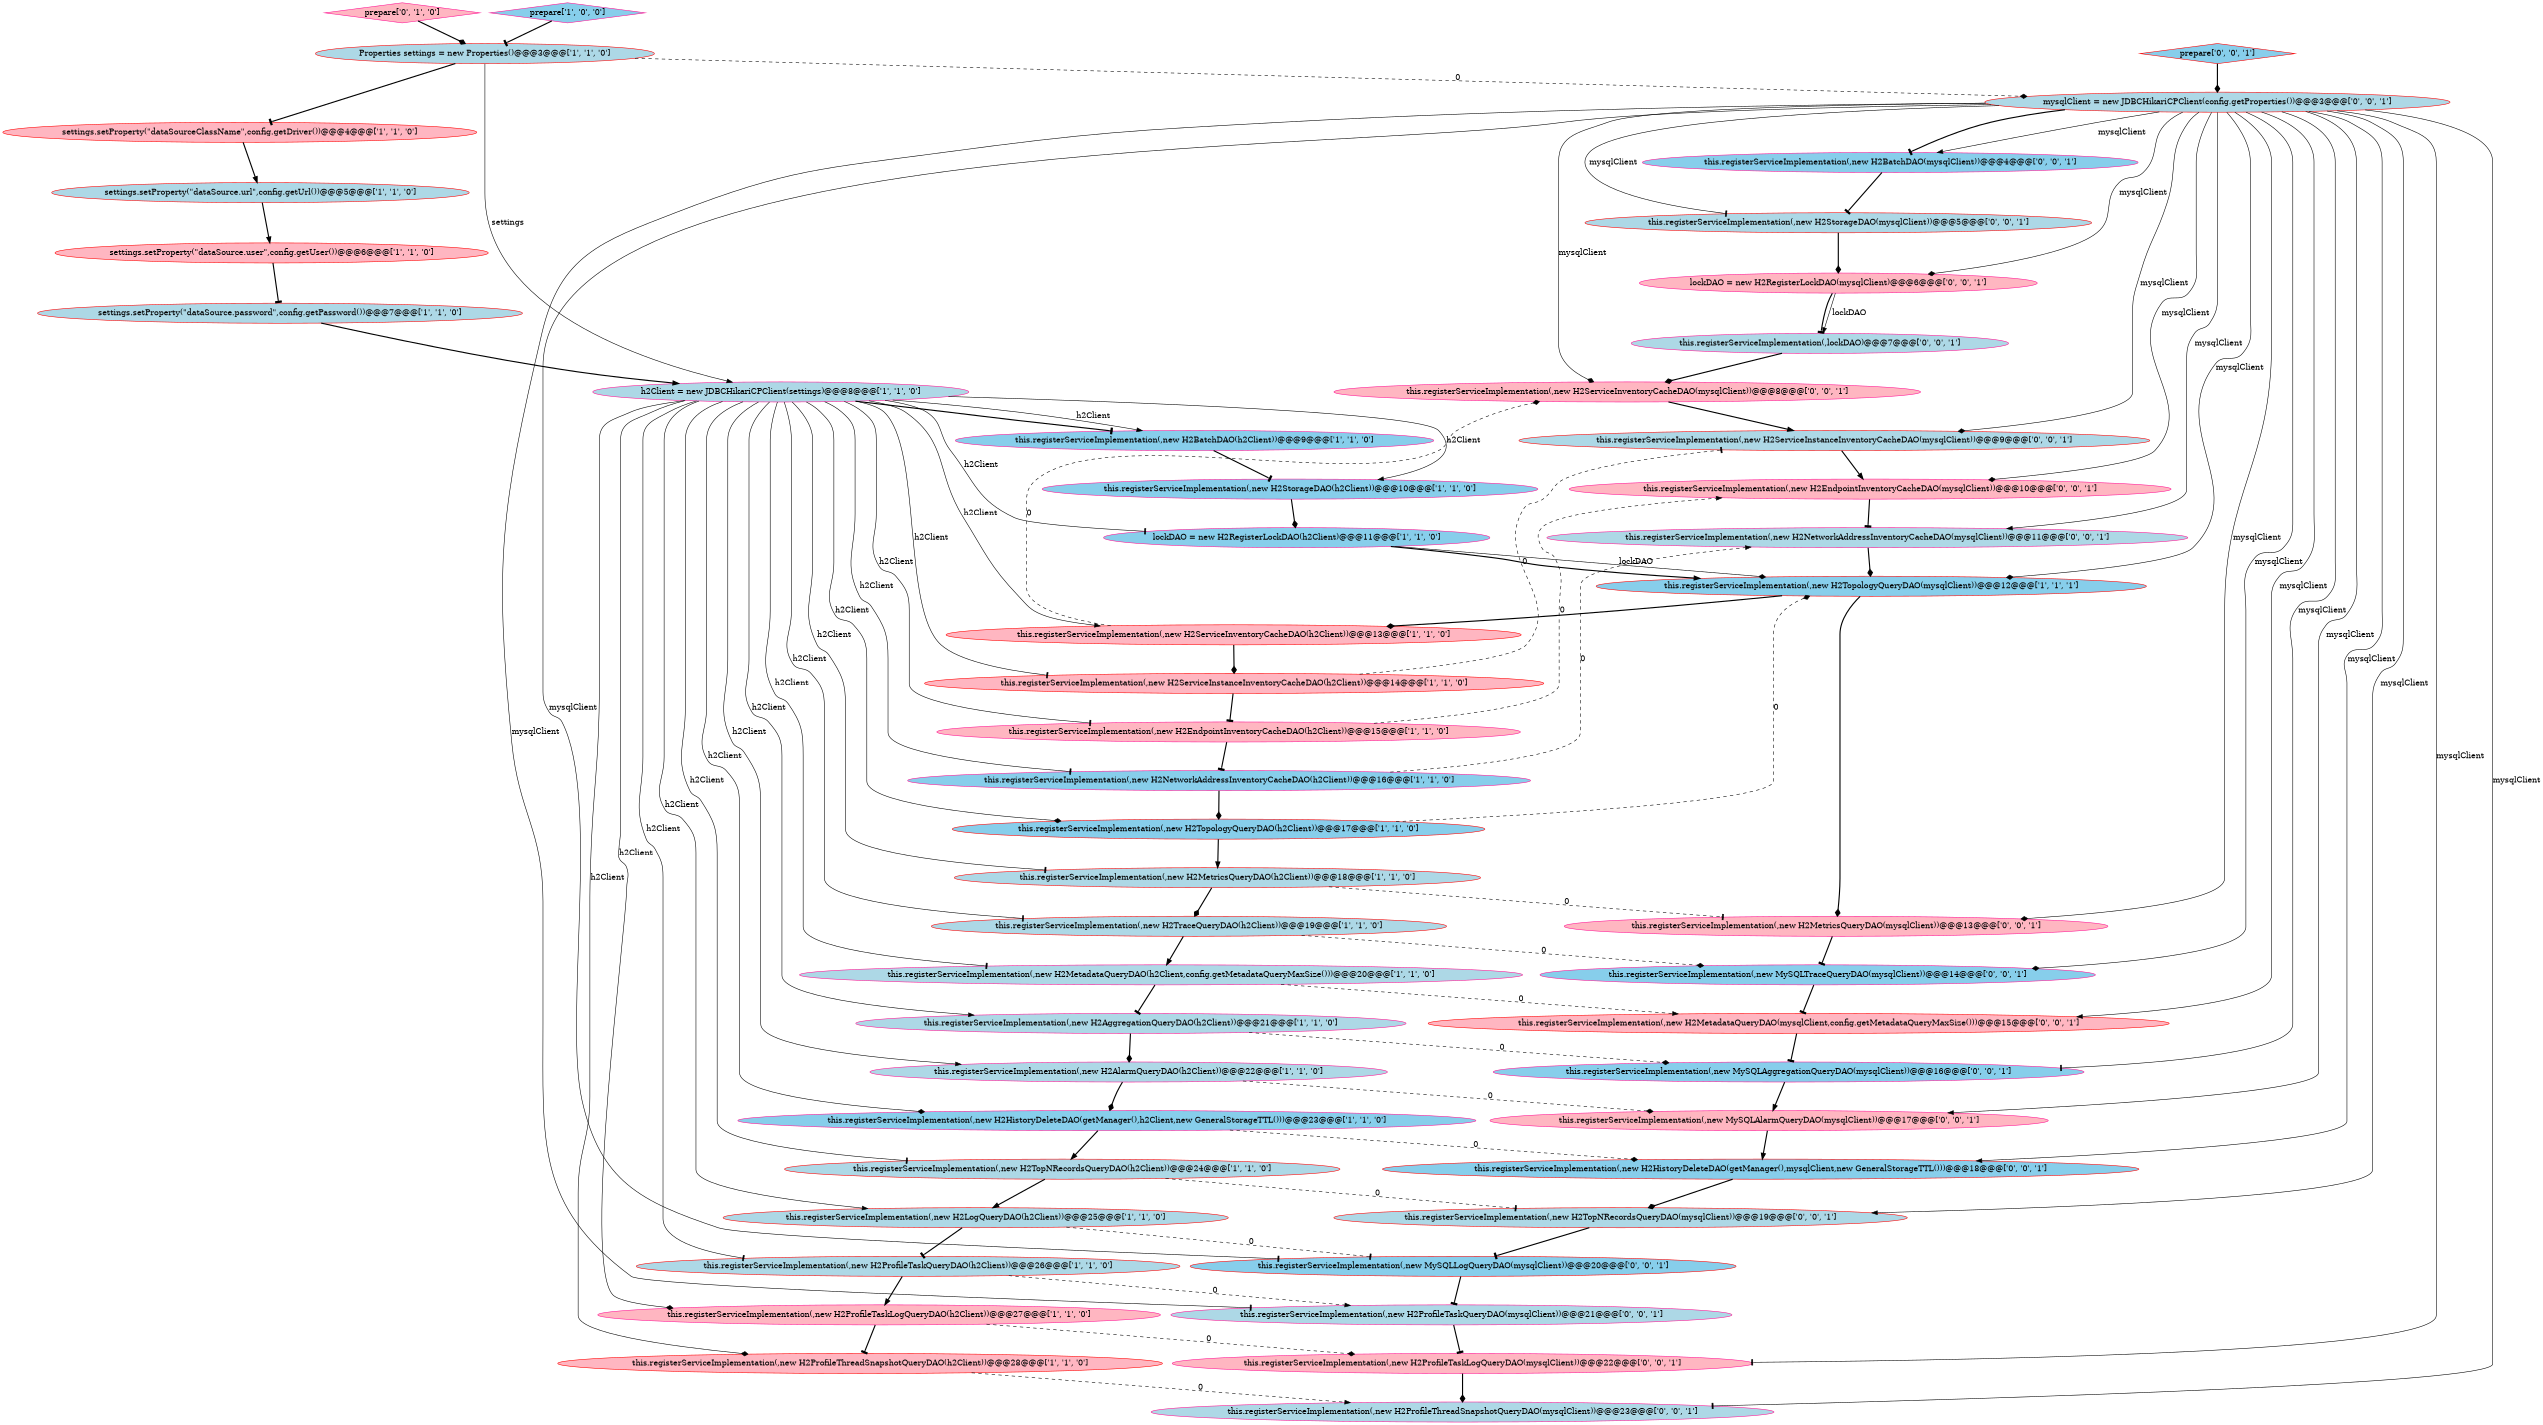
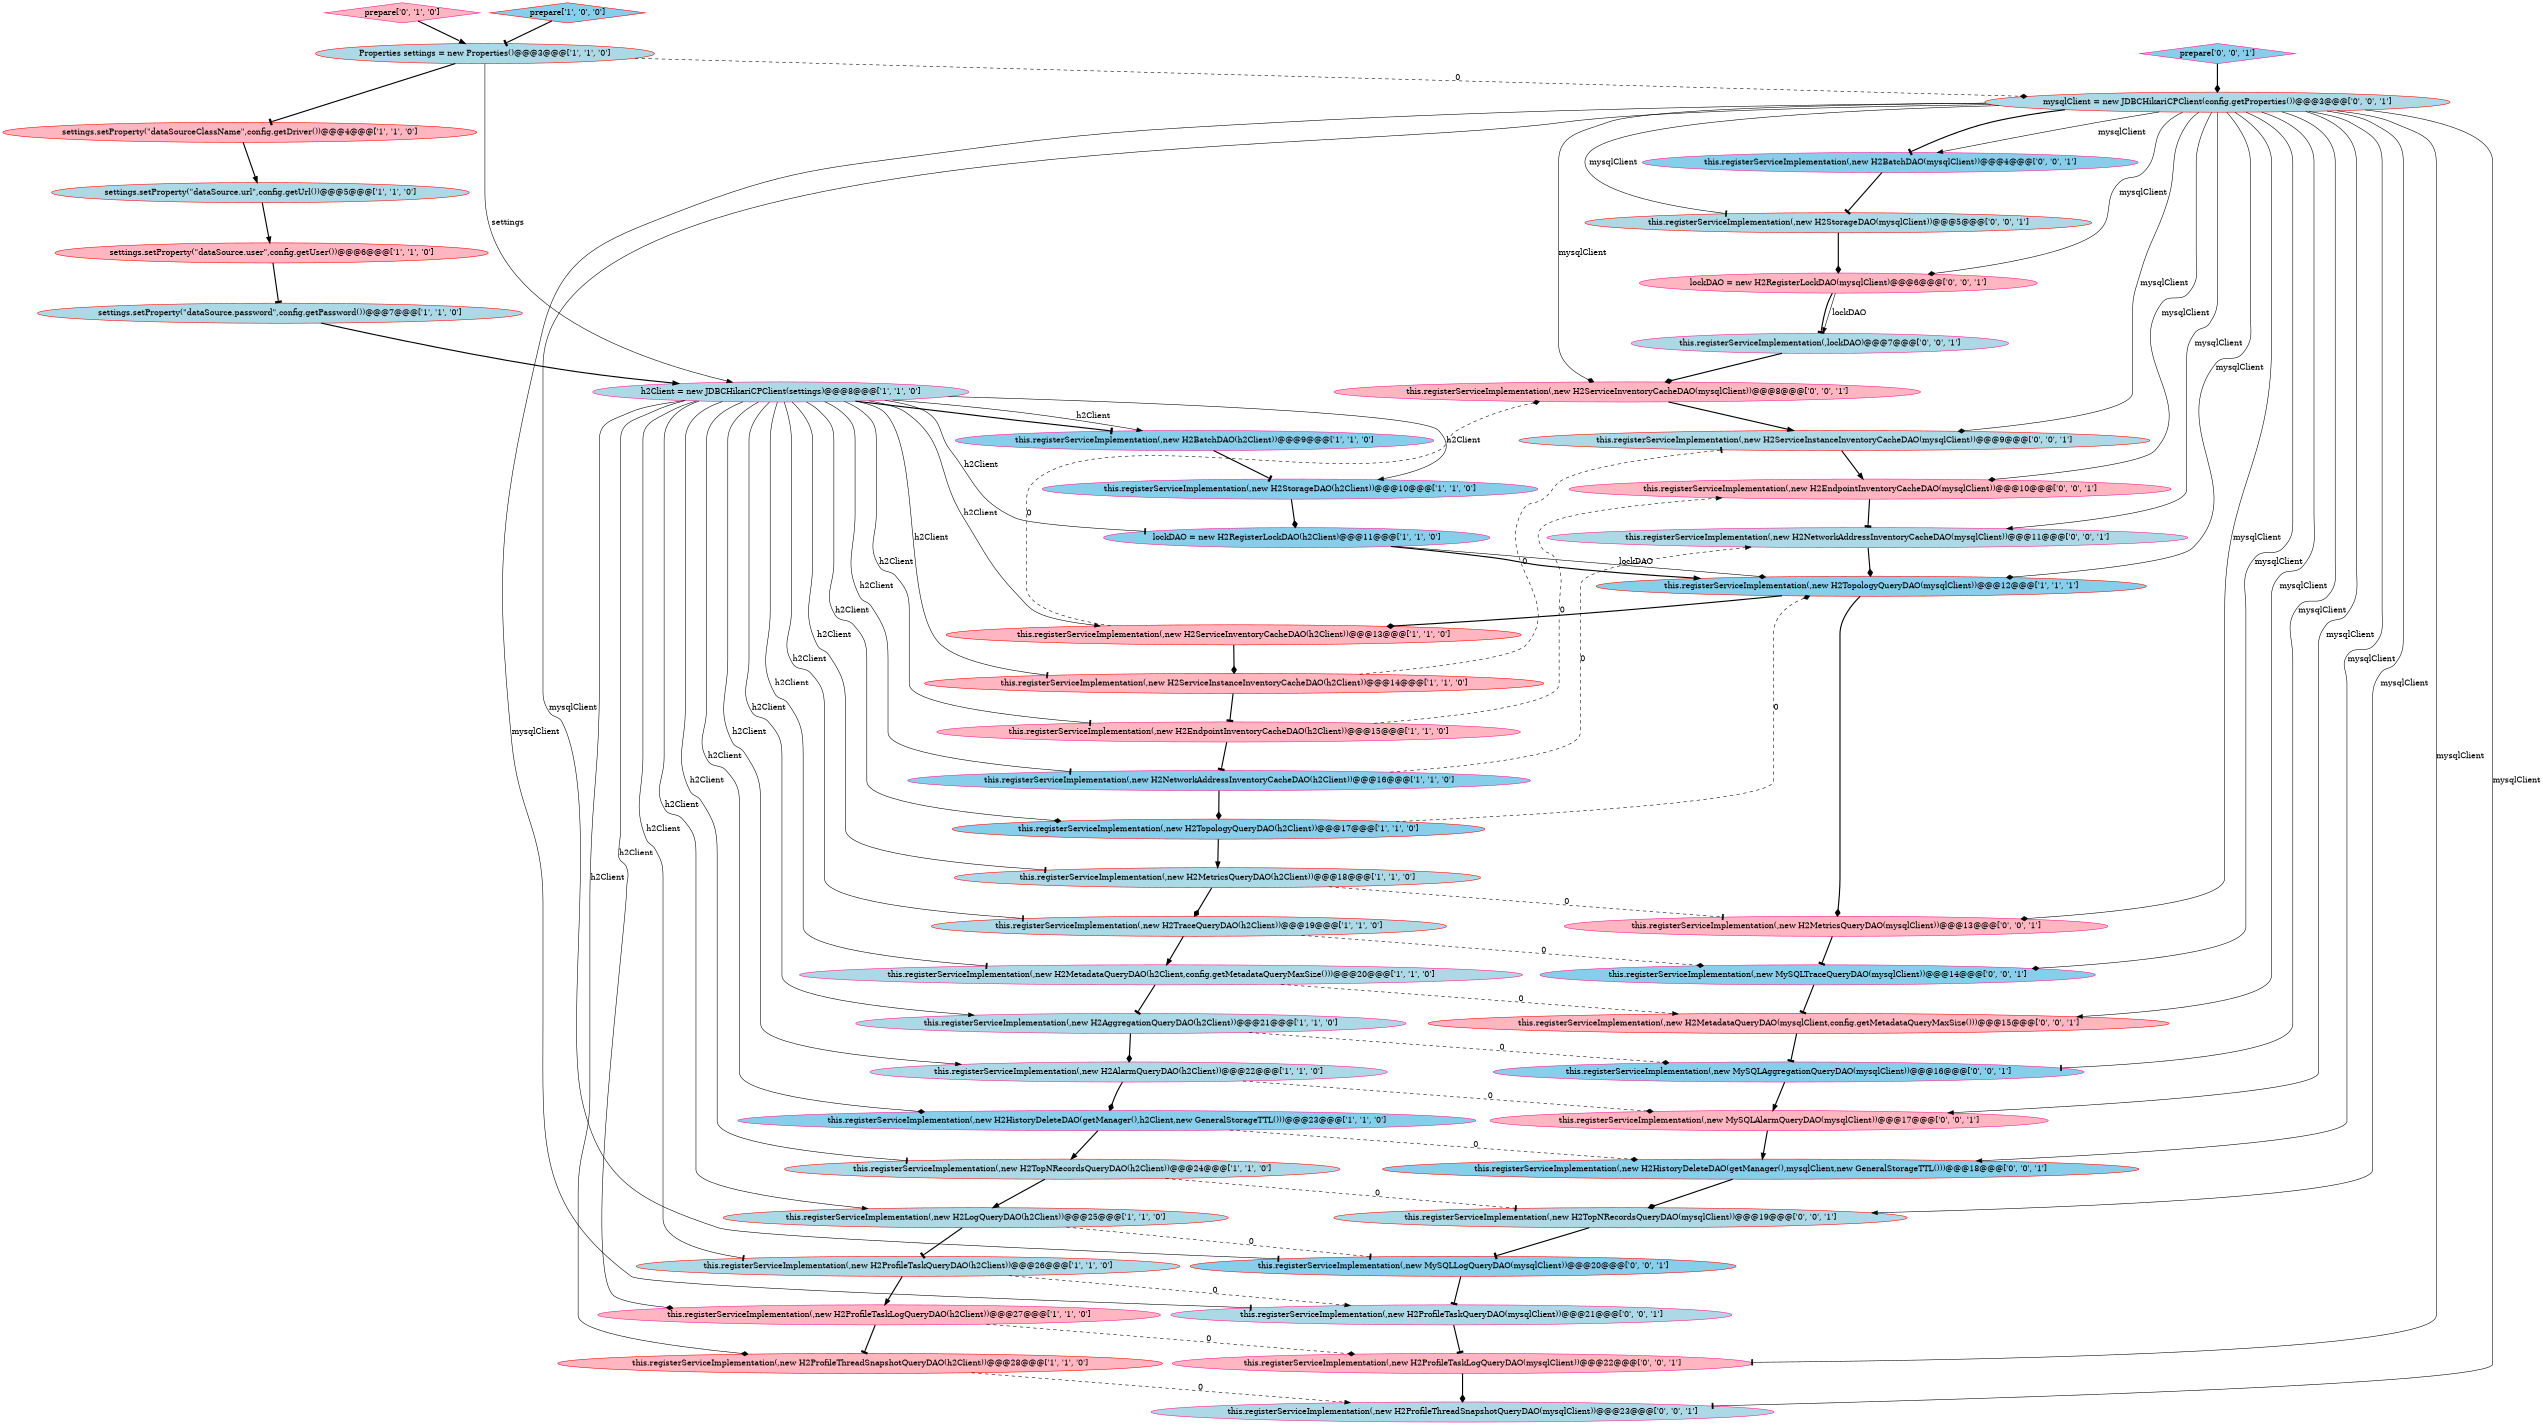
(568, 13) -> (568, 13)
(438, 31) -> (438, 31)
(2217, 54) -> (2217, 54)
